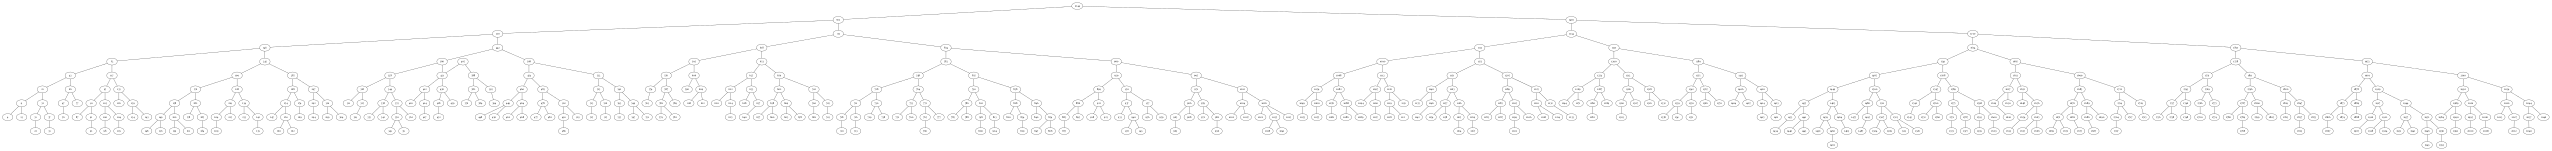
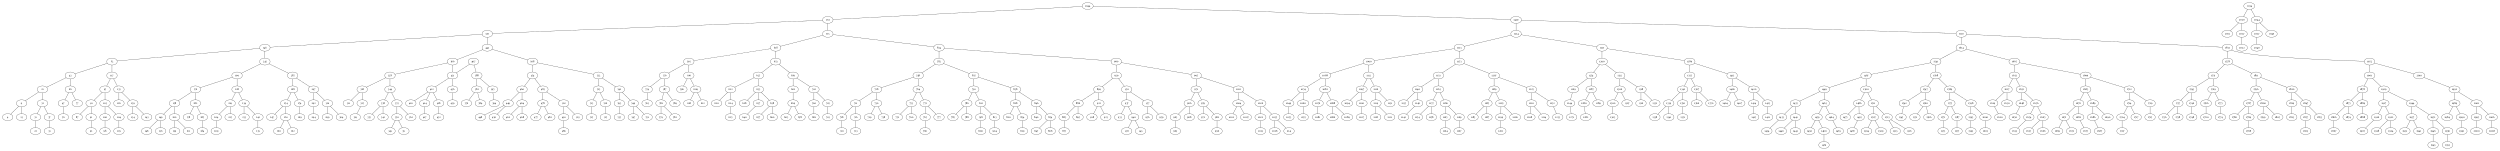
(2485, 82) -> none
(440, 96) -> (435, 96)
(776, 96) -> (765, 96)
(1578, 96) -> (1571, 110)
(1276, 110) -> (1260, 124)
none -> (2015, 117)
